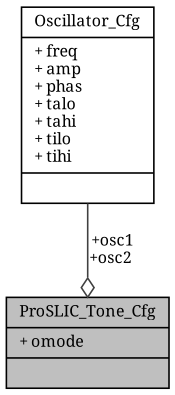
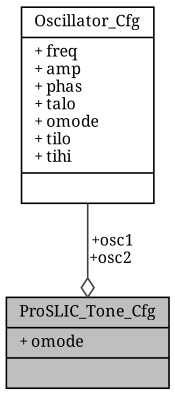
(56, 122) -> (67, 122)
